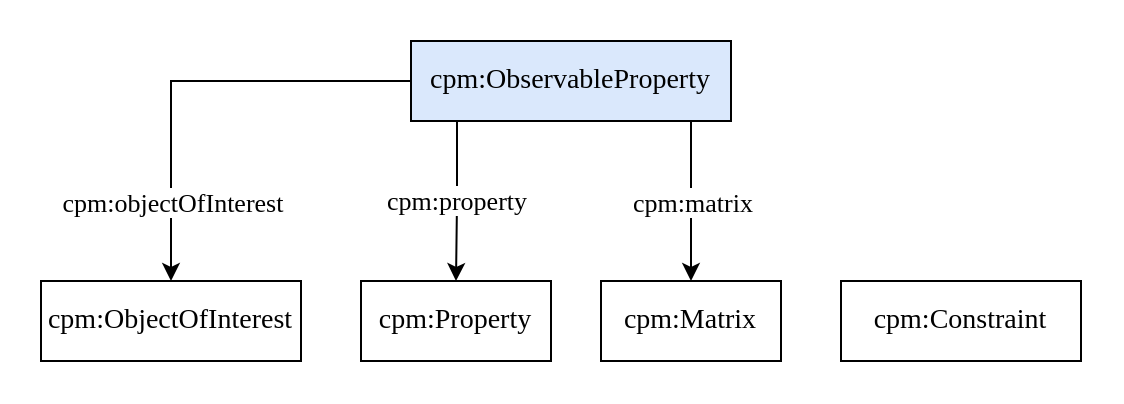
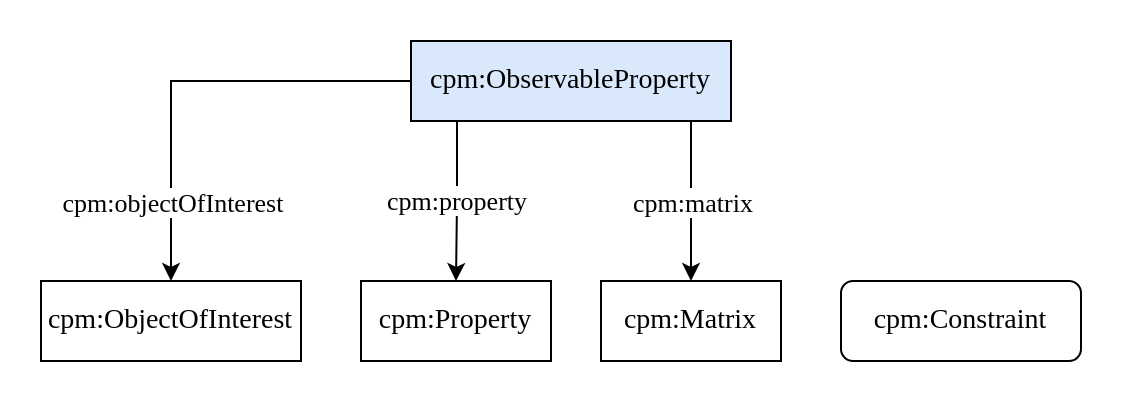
(961, 321) -> (961, 321)
